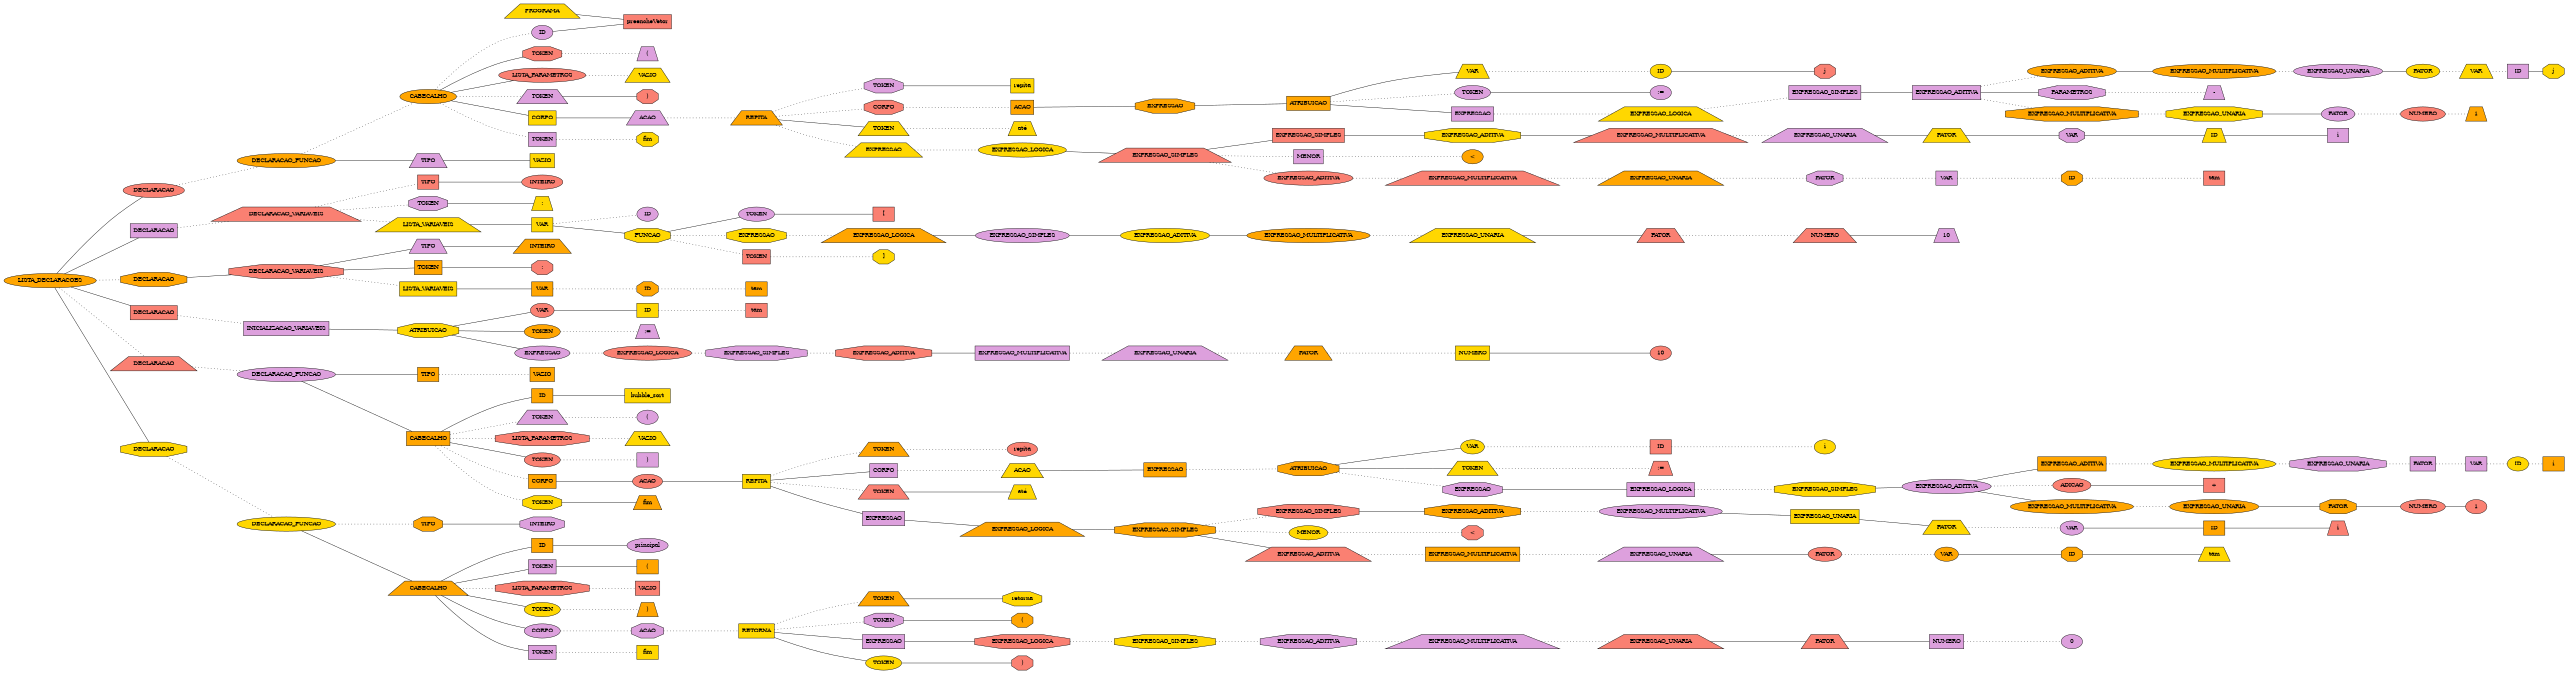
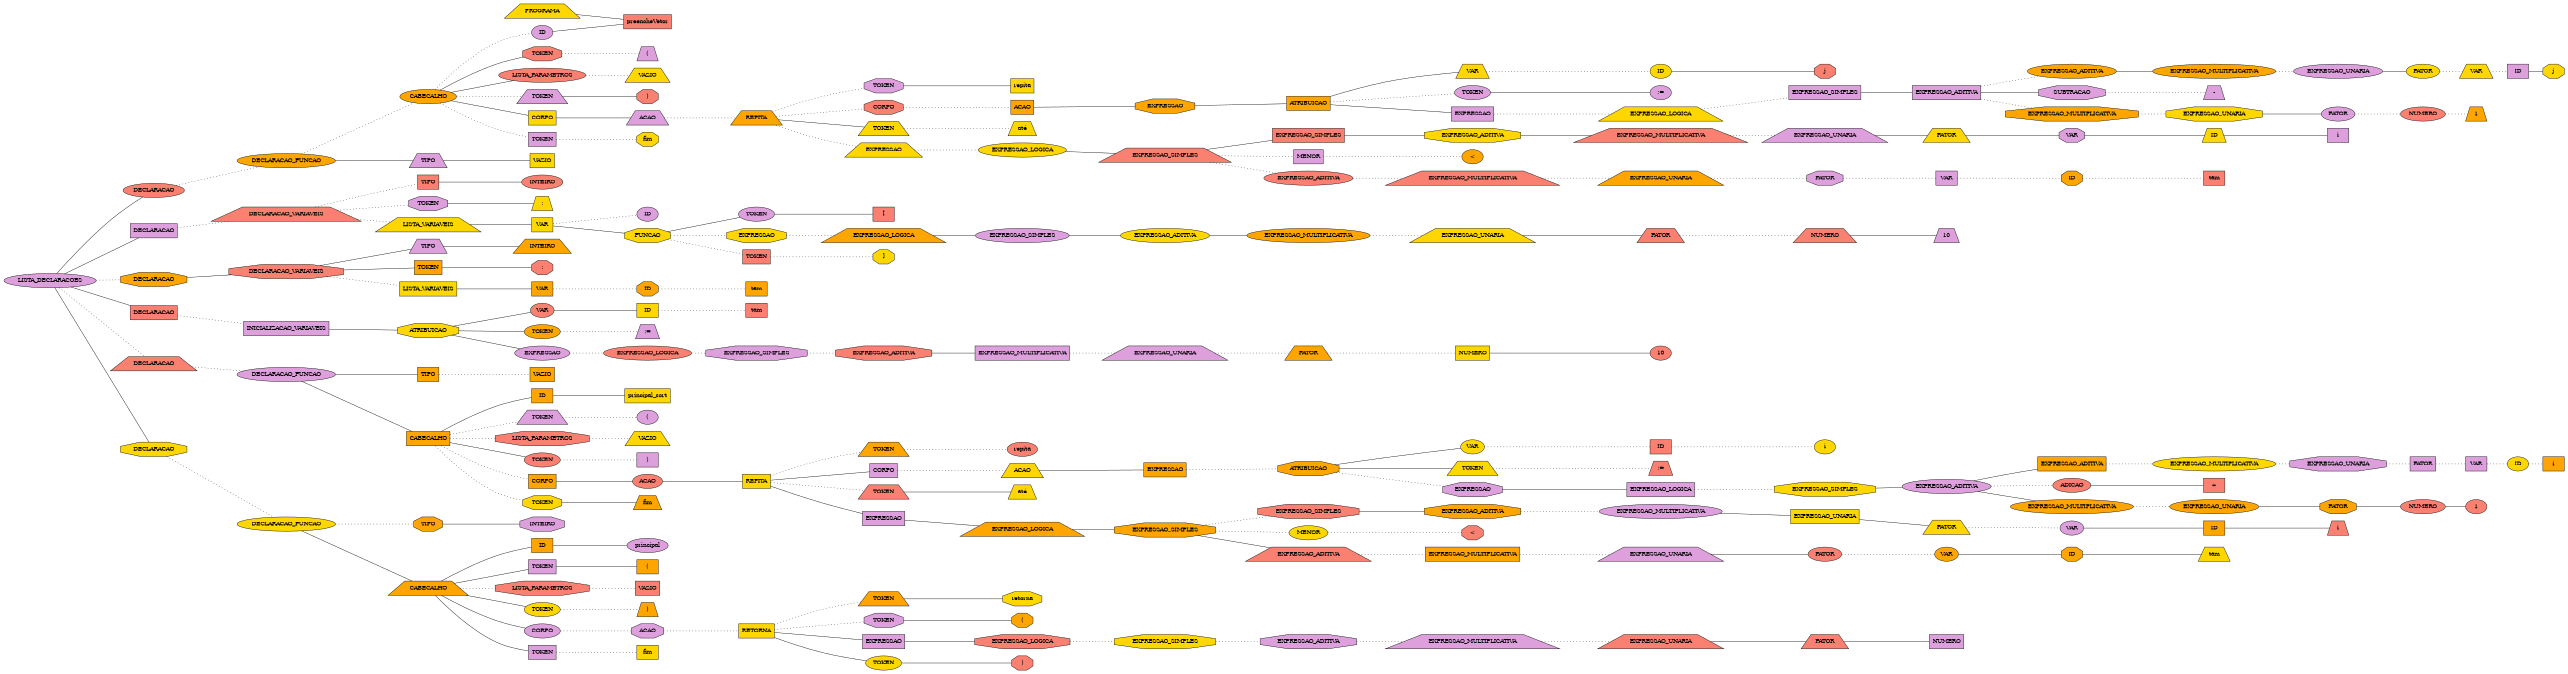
(2072, 93) -> (2072, 93)
(50, 281) -> (50, 281)
(648, 396) -> (648, 396)
(2072, 642) -> none
